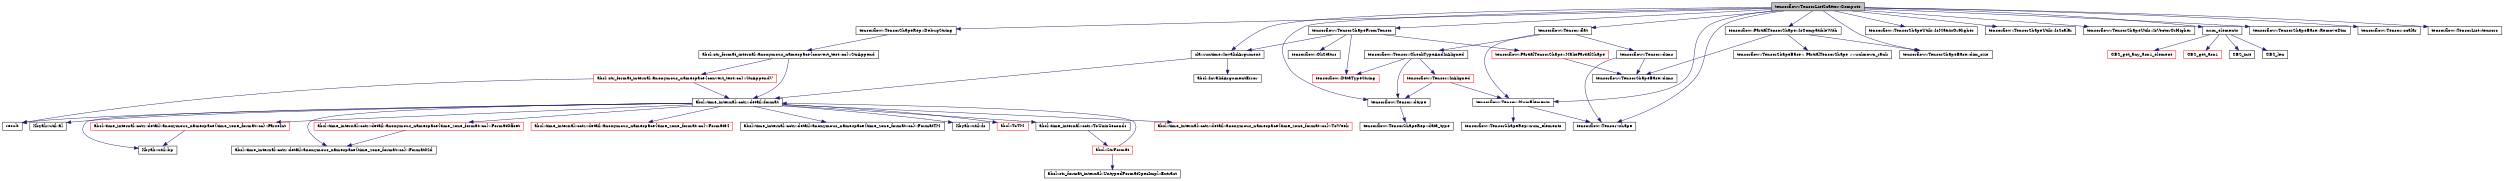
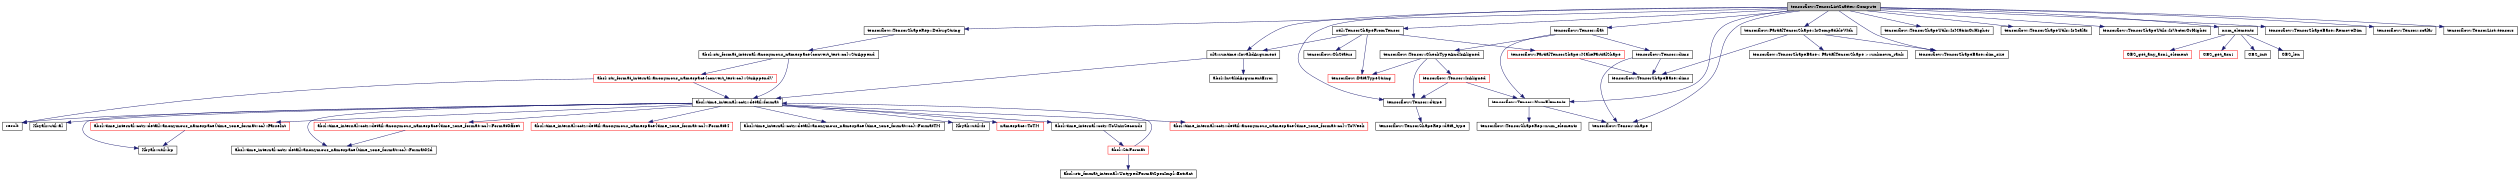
(1352, 31) -> (1368, 31)
(1013, 126) -> (1020, 126)
